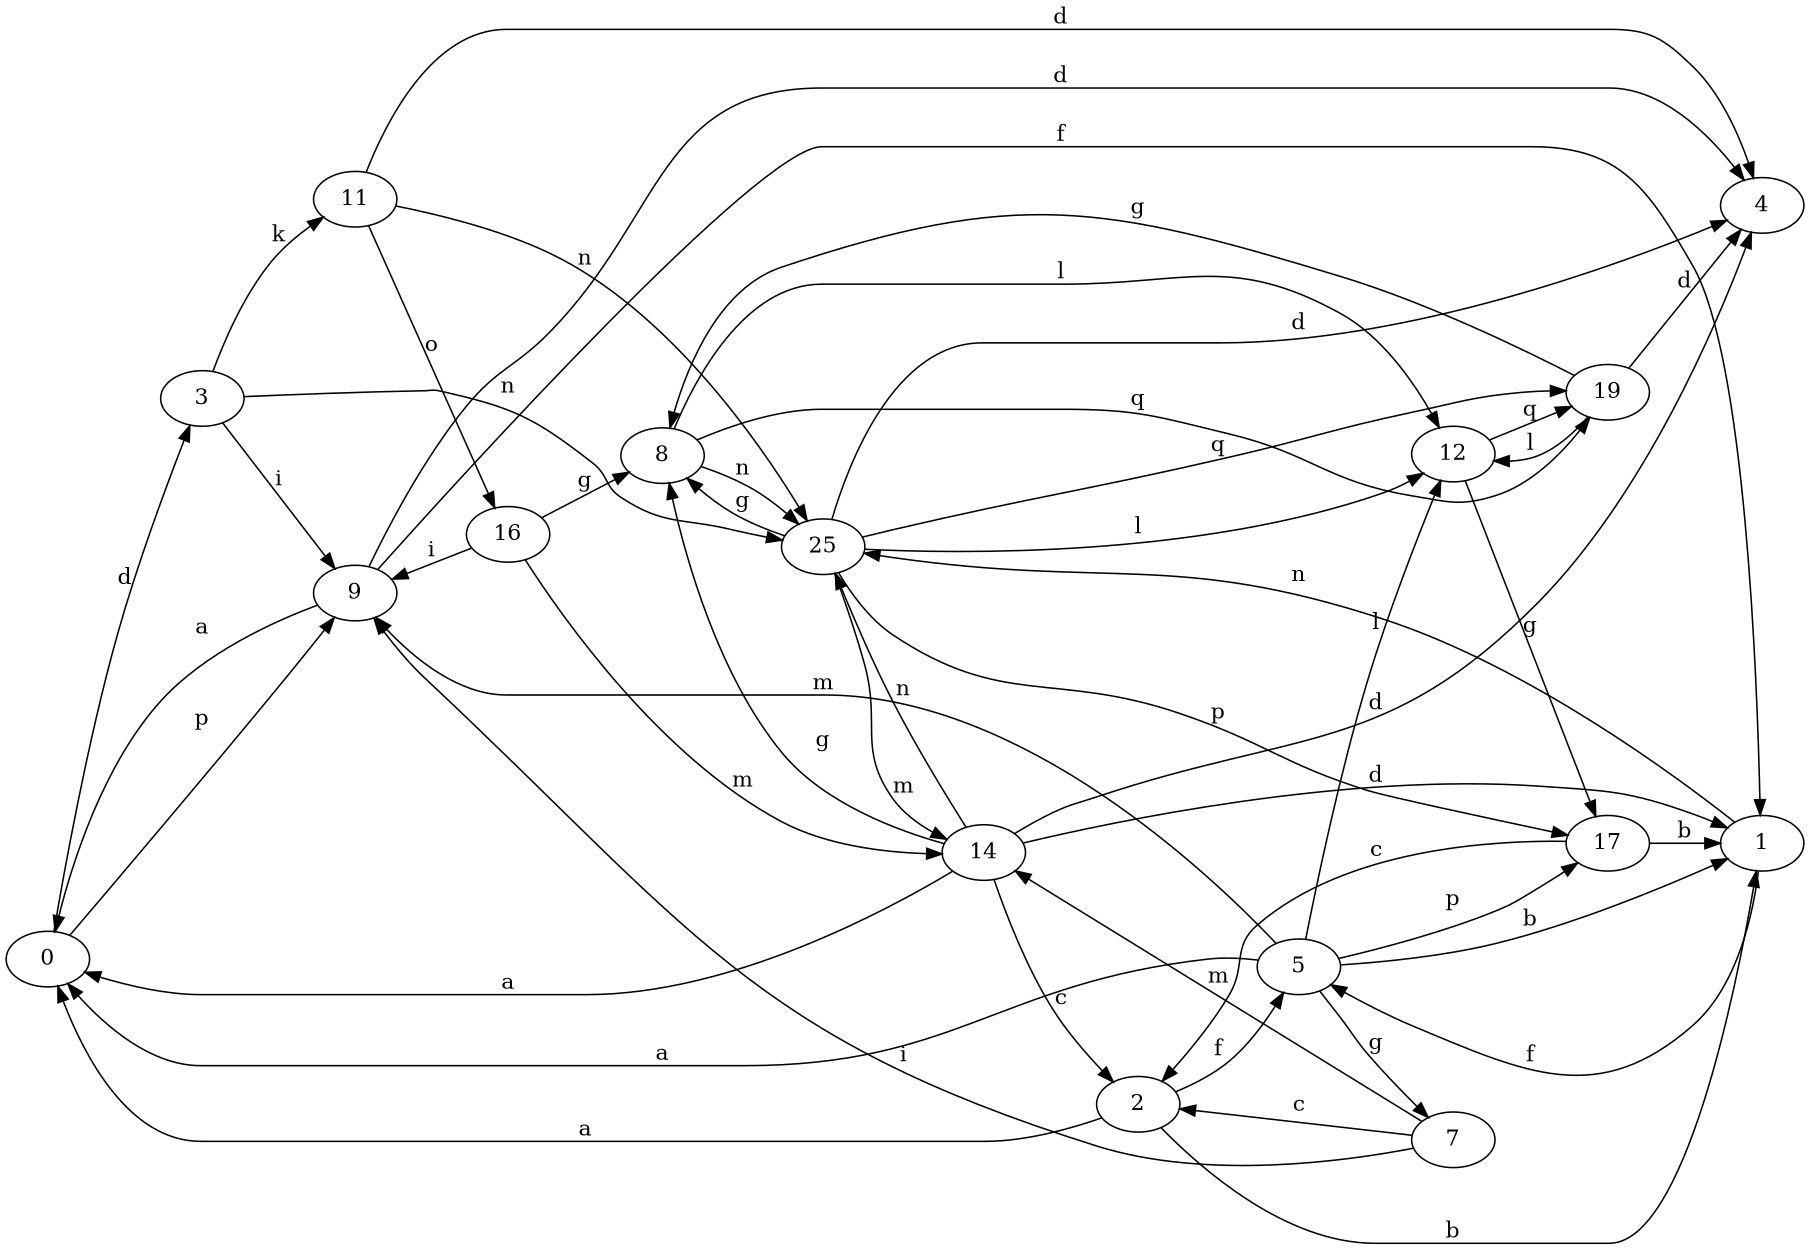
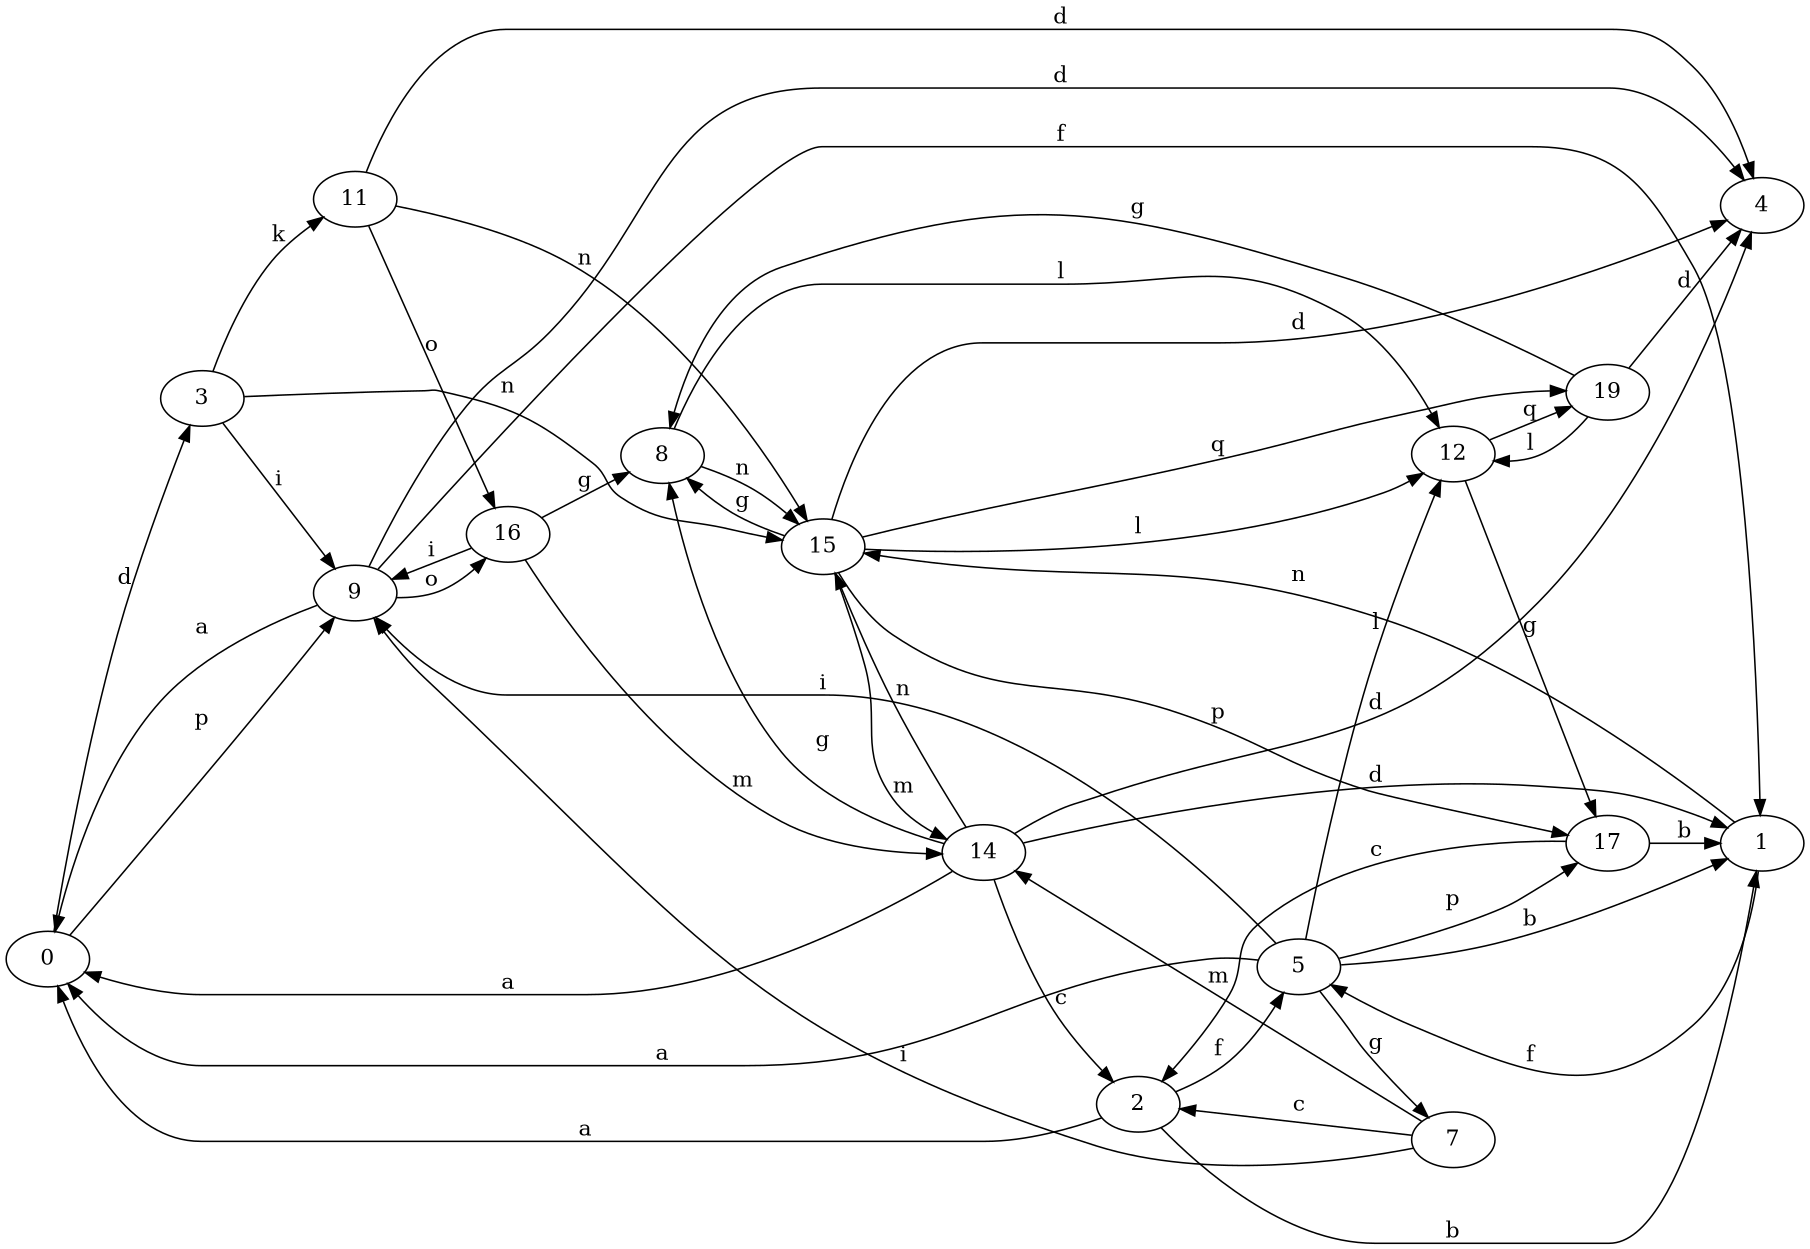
(1155, 417) -> none
(823, 547) -> (823, 547)
none -> (439, 592)
(823, 683) -> (823, 683)
